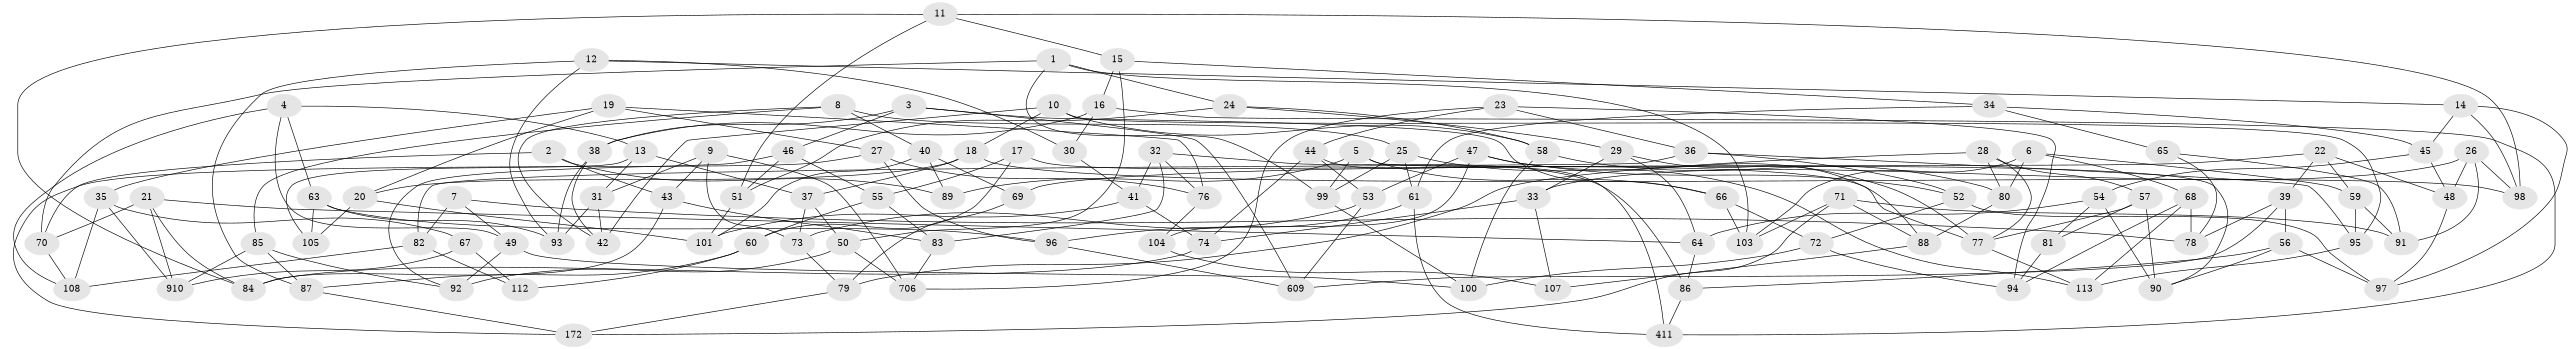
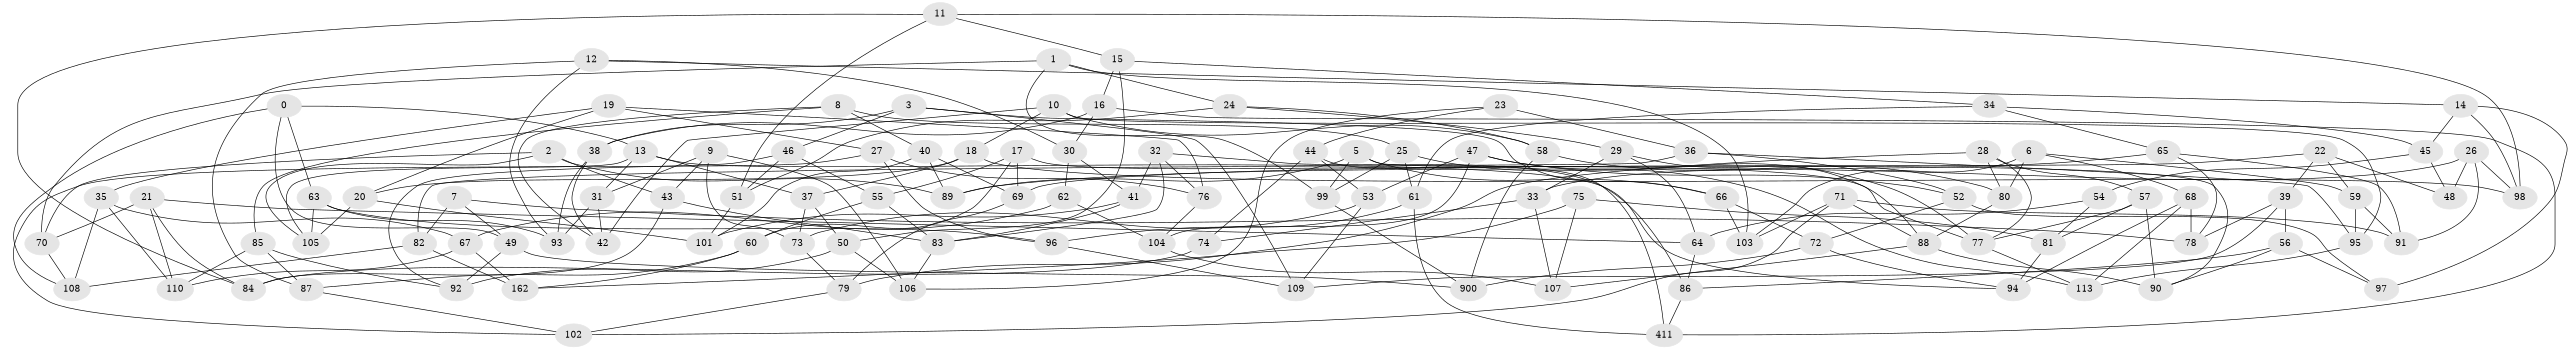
(284, 106) -> (284, 106)
(1791, 116) -> (1342, 166)
none -> (368, 164)
none -> (1554, 169)
none -> (1018, 174)
none -> (1064, 198)
none -> (1579, 198)
(1166, 218) -> (1038, 226)
(2128, 243) -> (2019, 266)
(2428, 251) -> none
(175, 289) -> (175, 289)
(520, 289) -> (520, 289)
(908, 289) -> (908, 289)
(1296, 289) -> (1296, 289)
(1469, 289) -> (1469, 289)
(574, 335) -> (574, 335)
